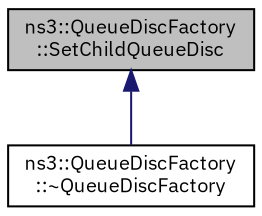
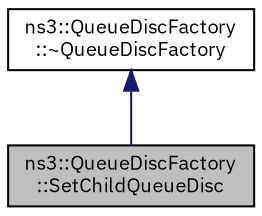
(131, 118) -> (131, 118)
